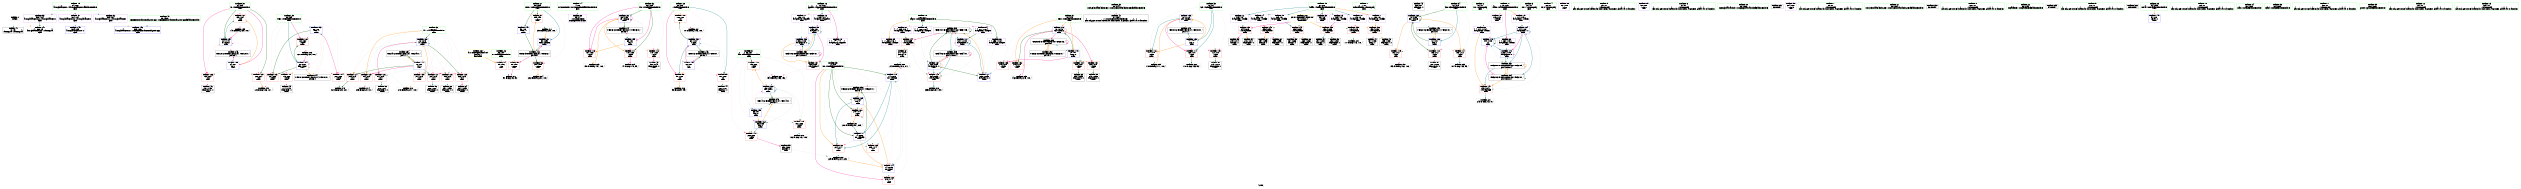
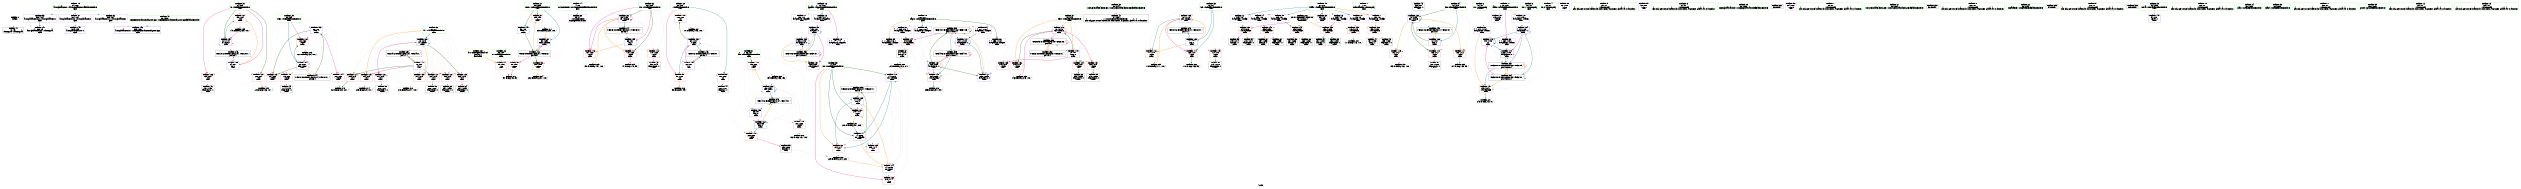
(1480, 9) -> (1480, 9)
(323, 55) -> (323, 55)
(1434, 68) -> (1434, 68)
